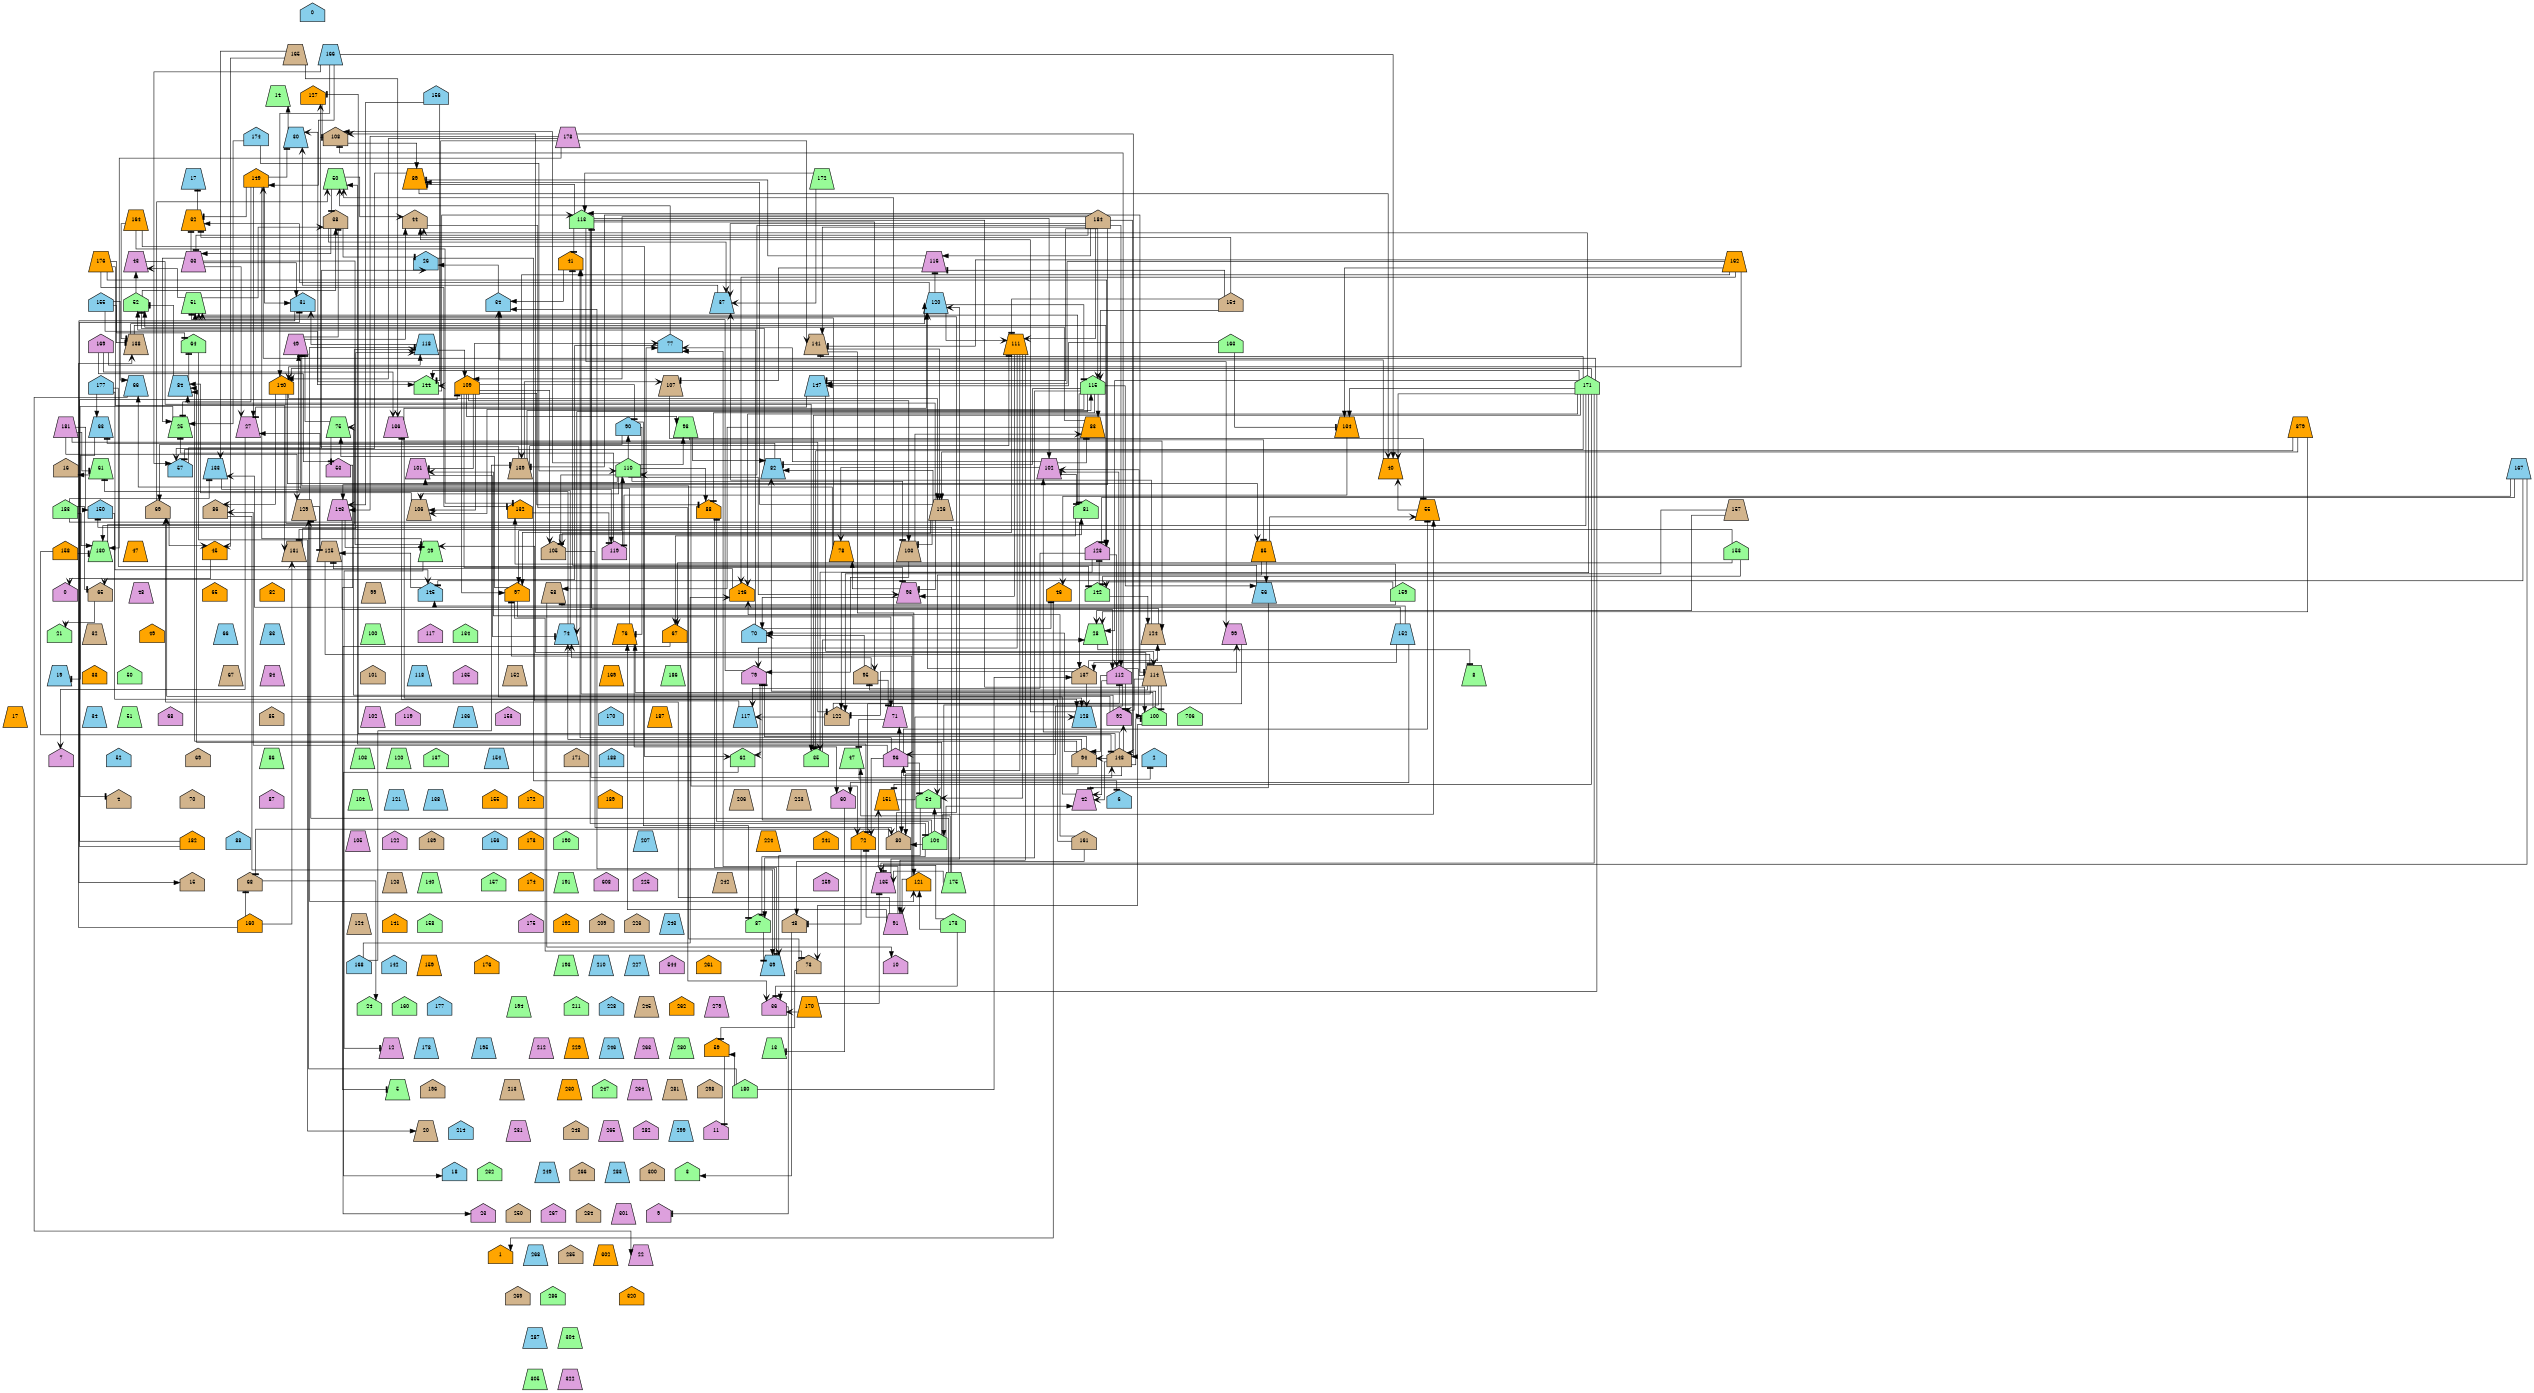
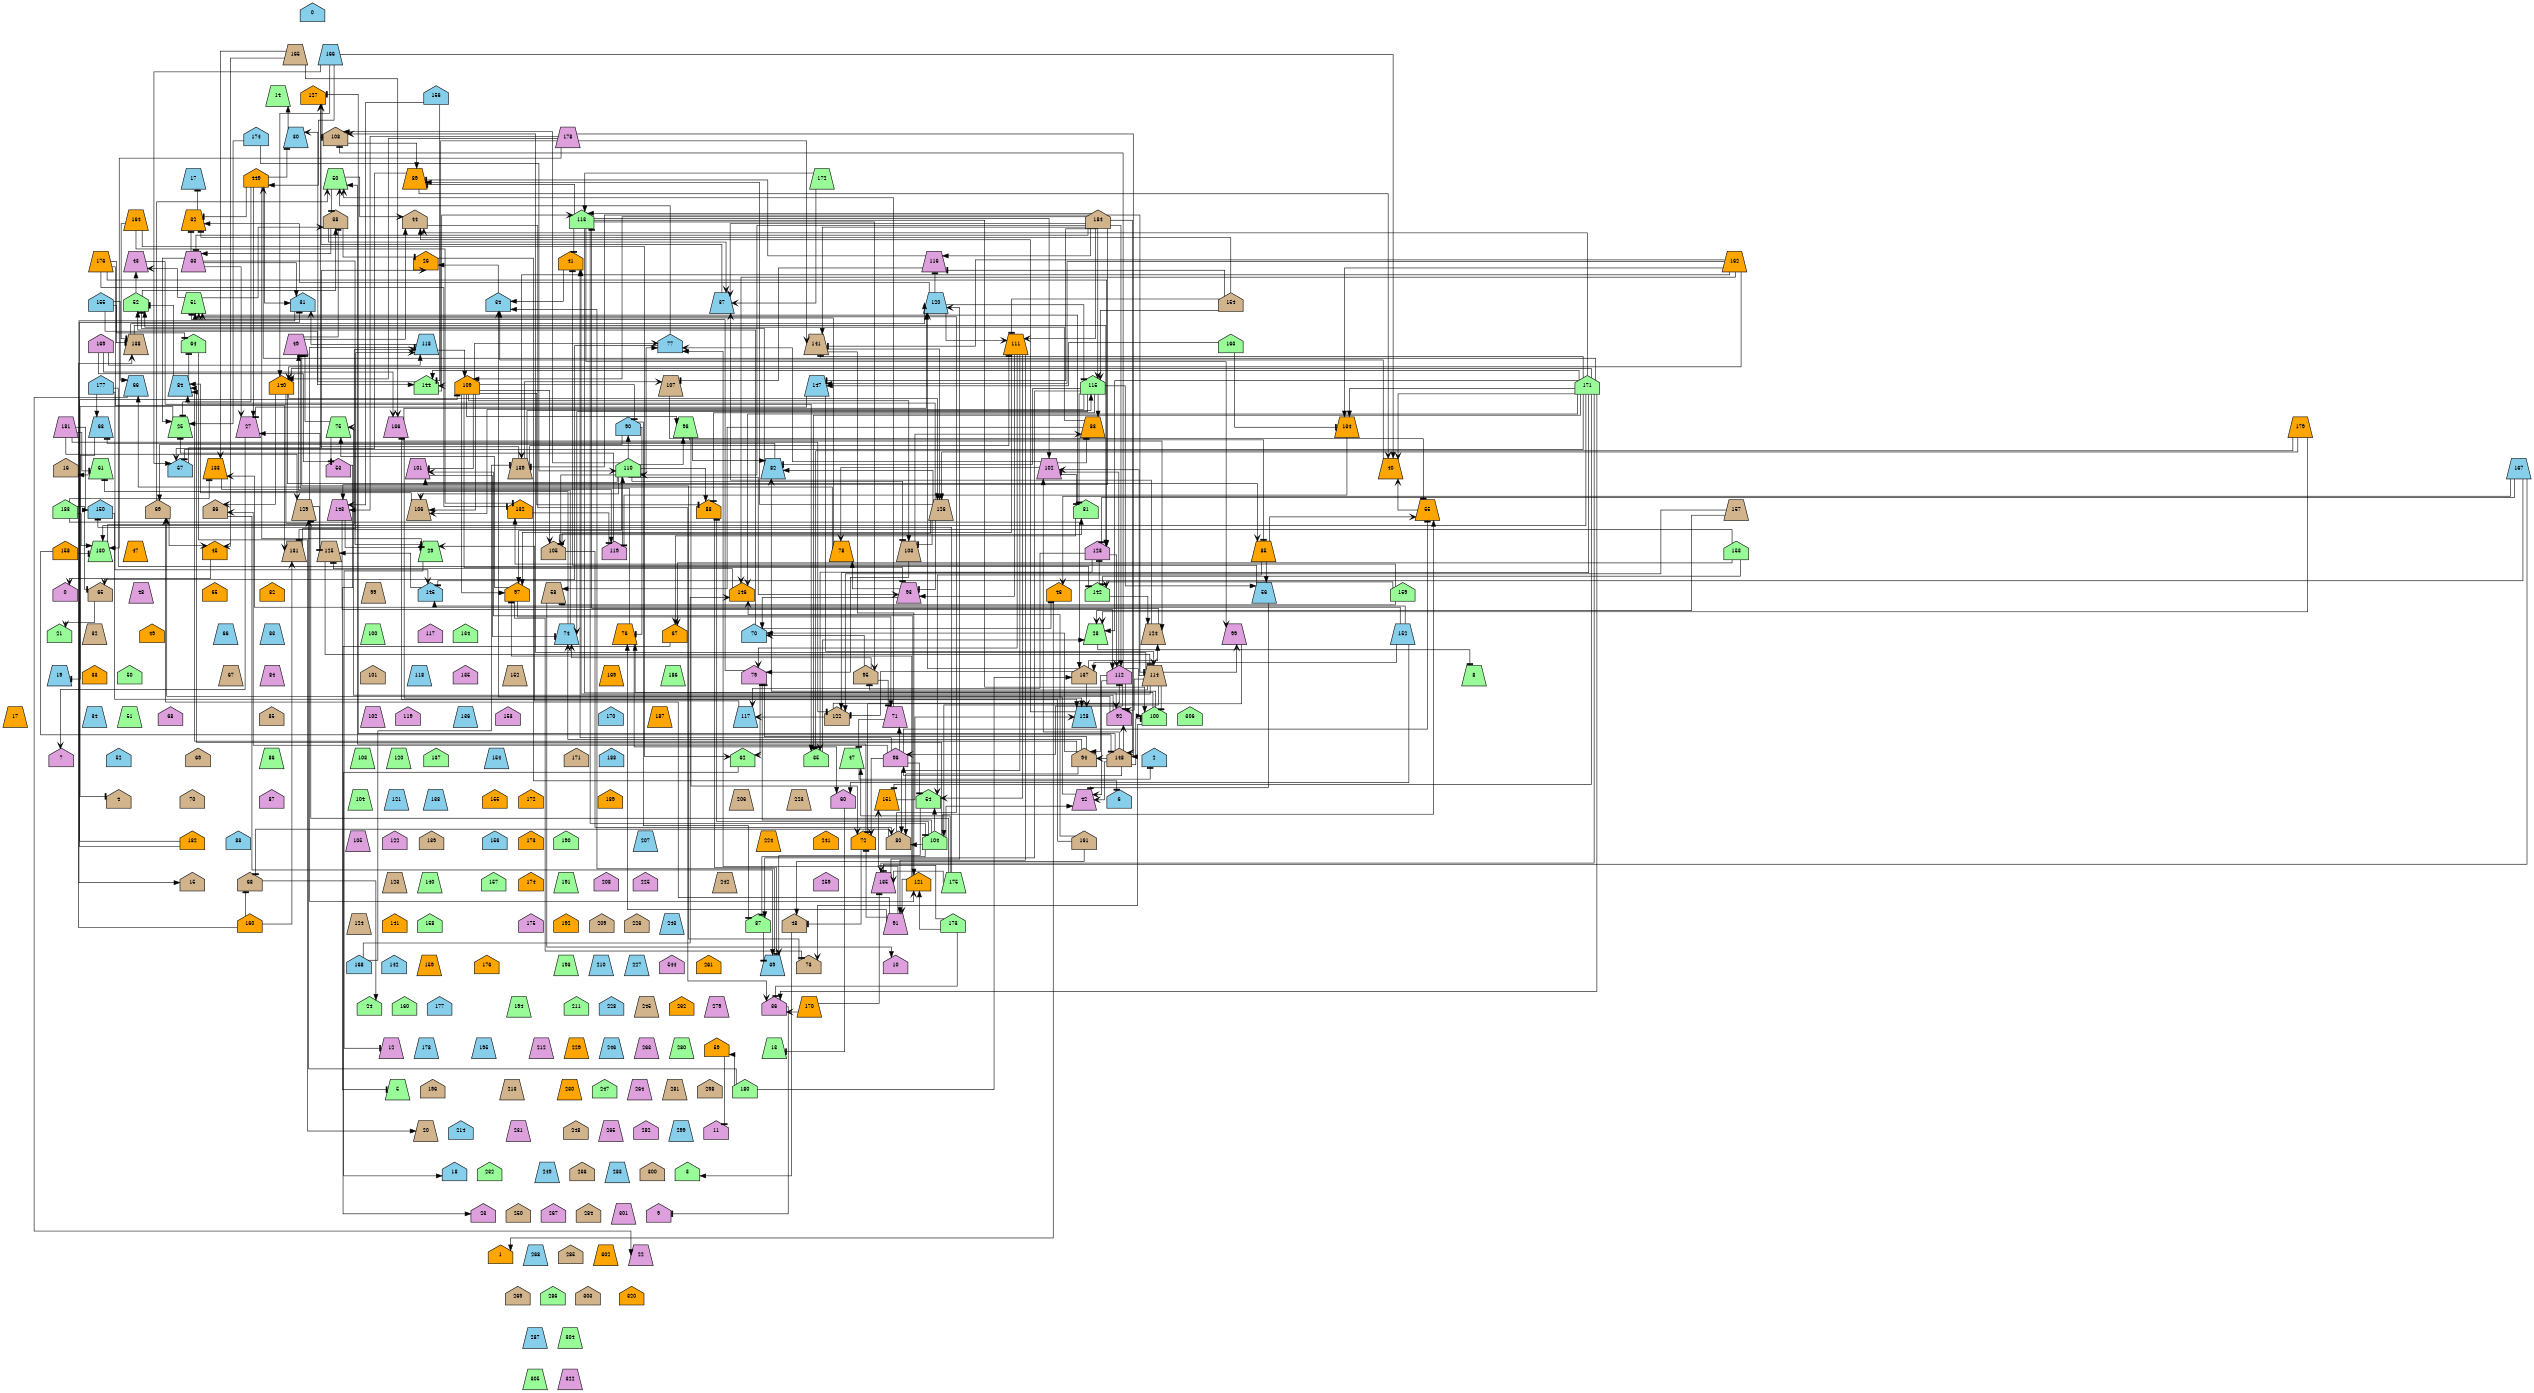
(256, 179) -> (256, 179)
(426, 262) -> (426, 262)
(448, 285) -> (478, 244)
(2300, 427) -> (2300, 427)
(215, 469) -> (215, 469)
(1190, 717) -> (1190, 717)
(606, 777) -> (584, 631)
(606, 883) -> (606, 883)
(782, 1028) -> none
none -> (588, 1297)
